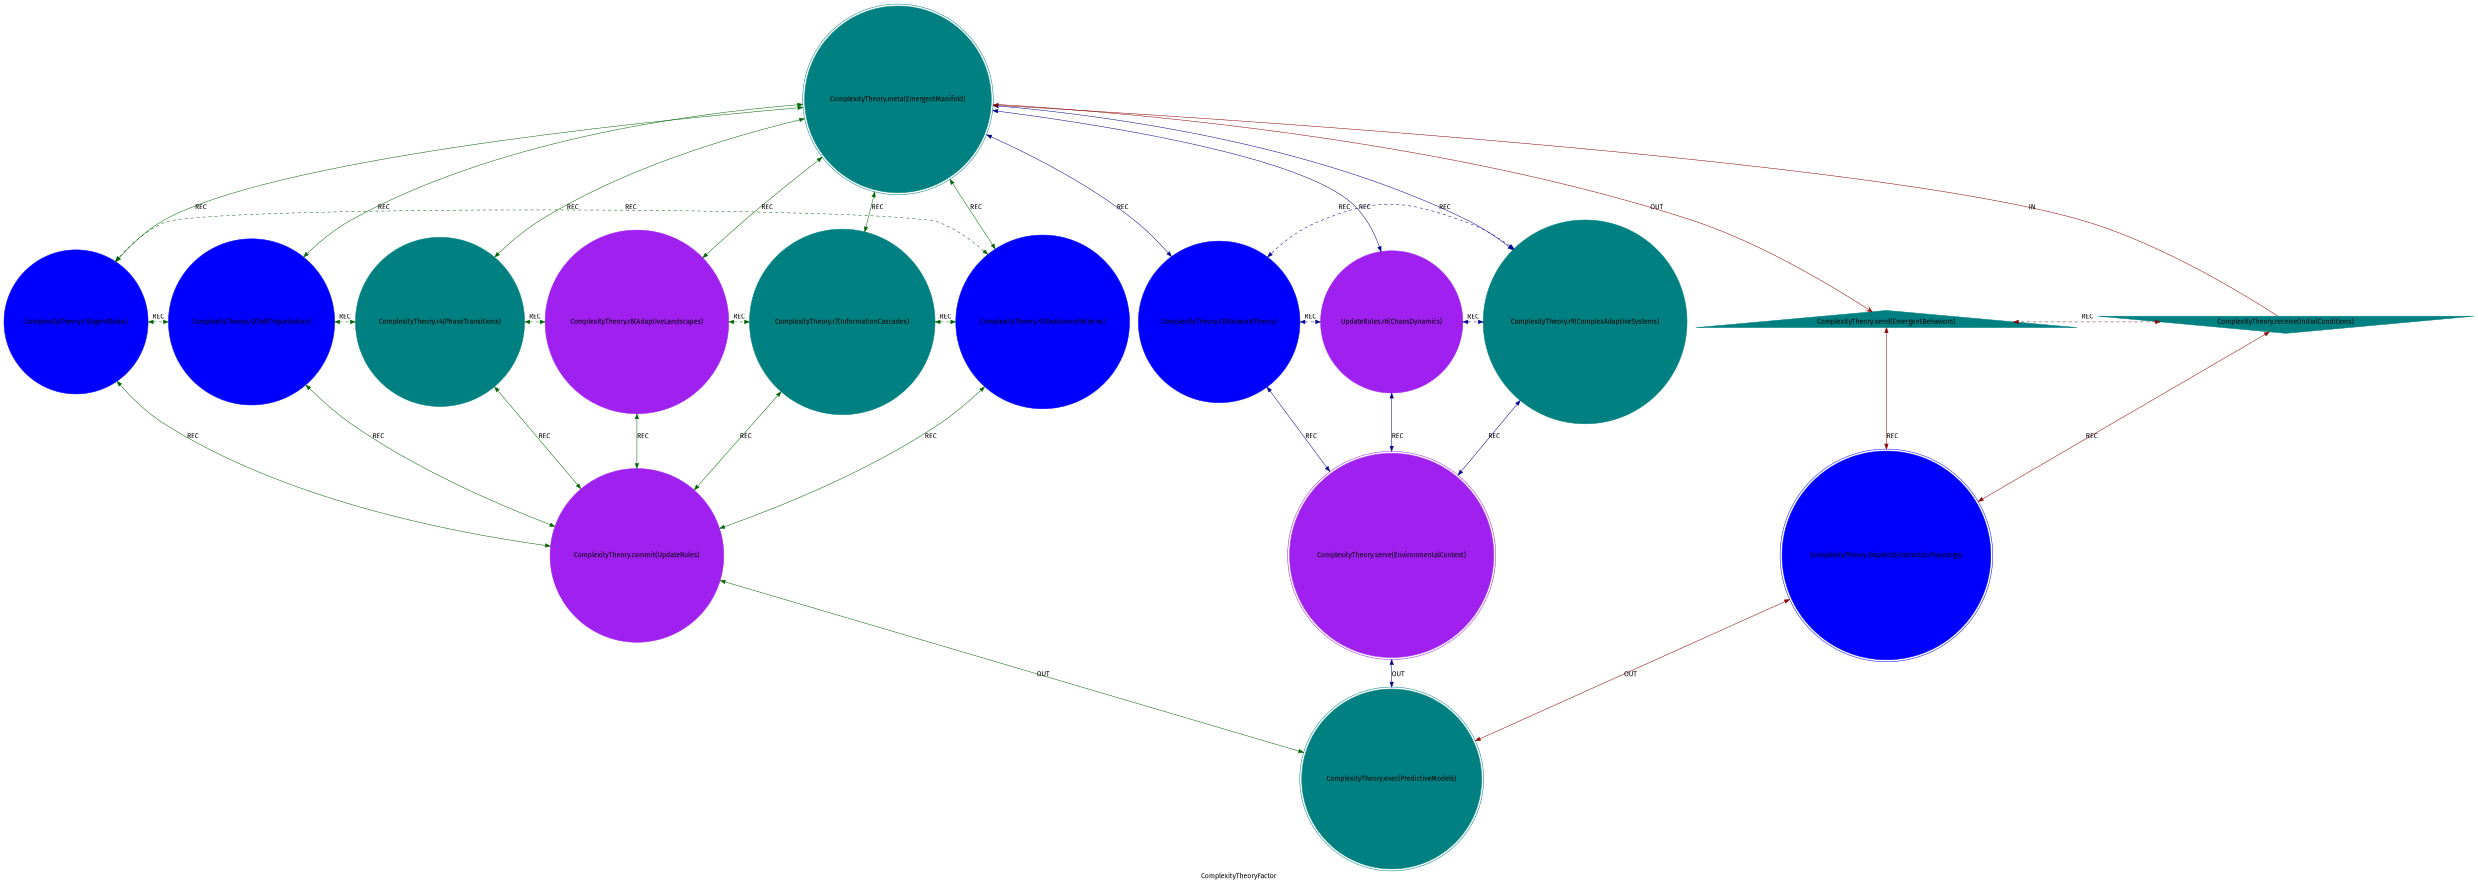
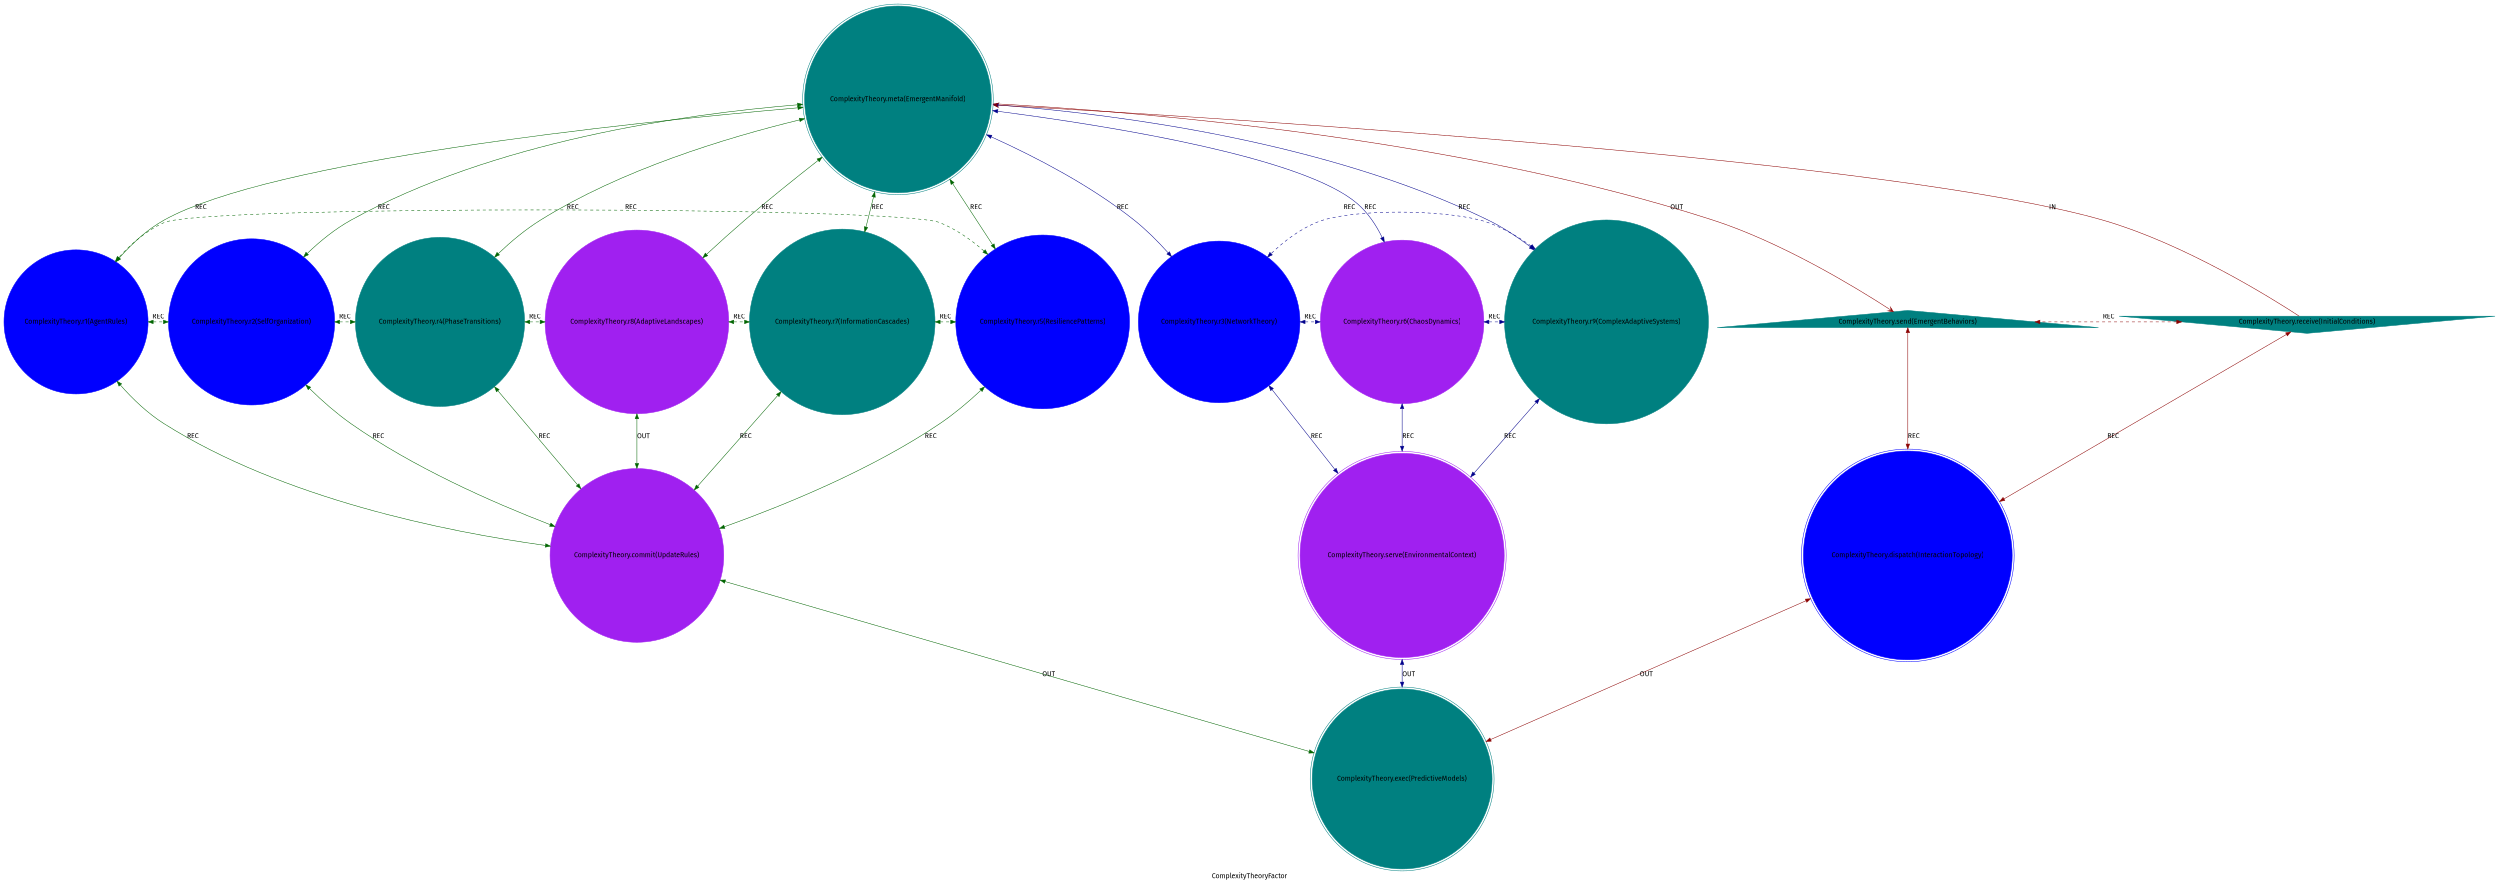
(1392, 322) -> (1402, 322)
(643, 436) -> (644, 436)
